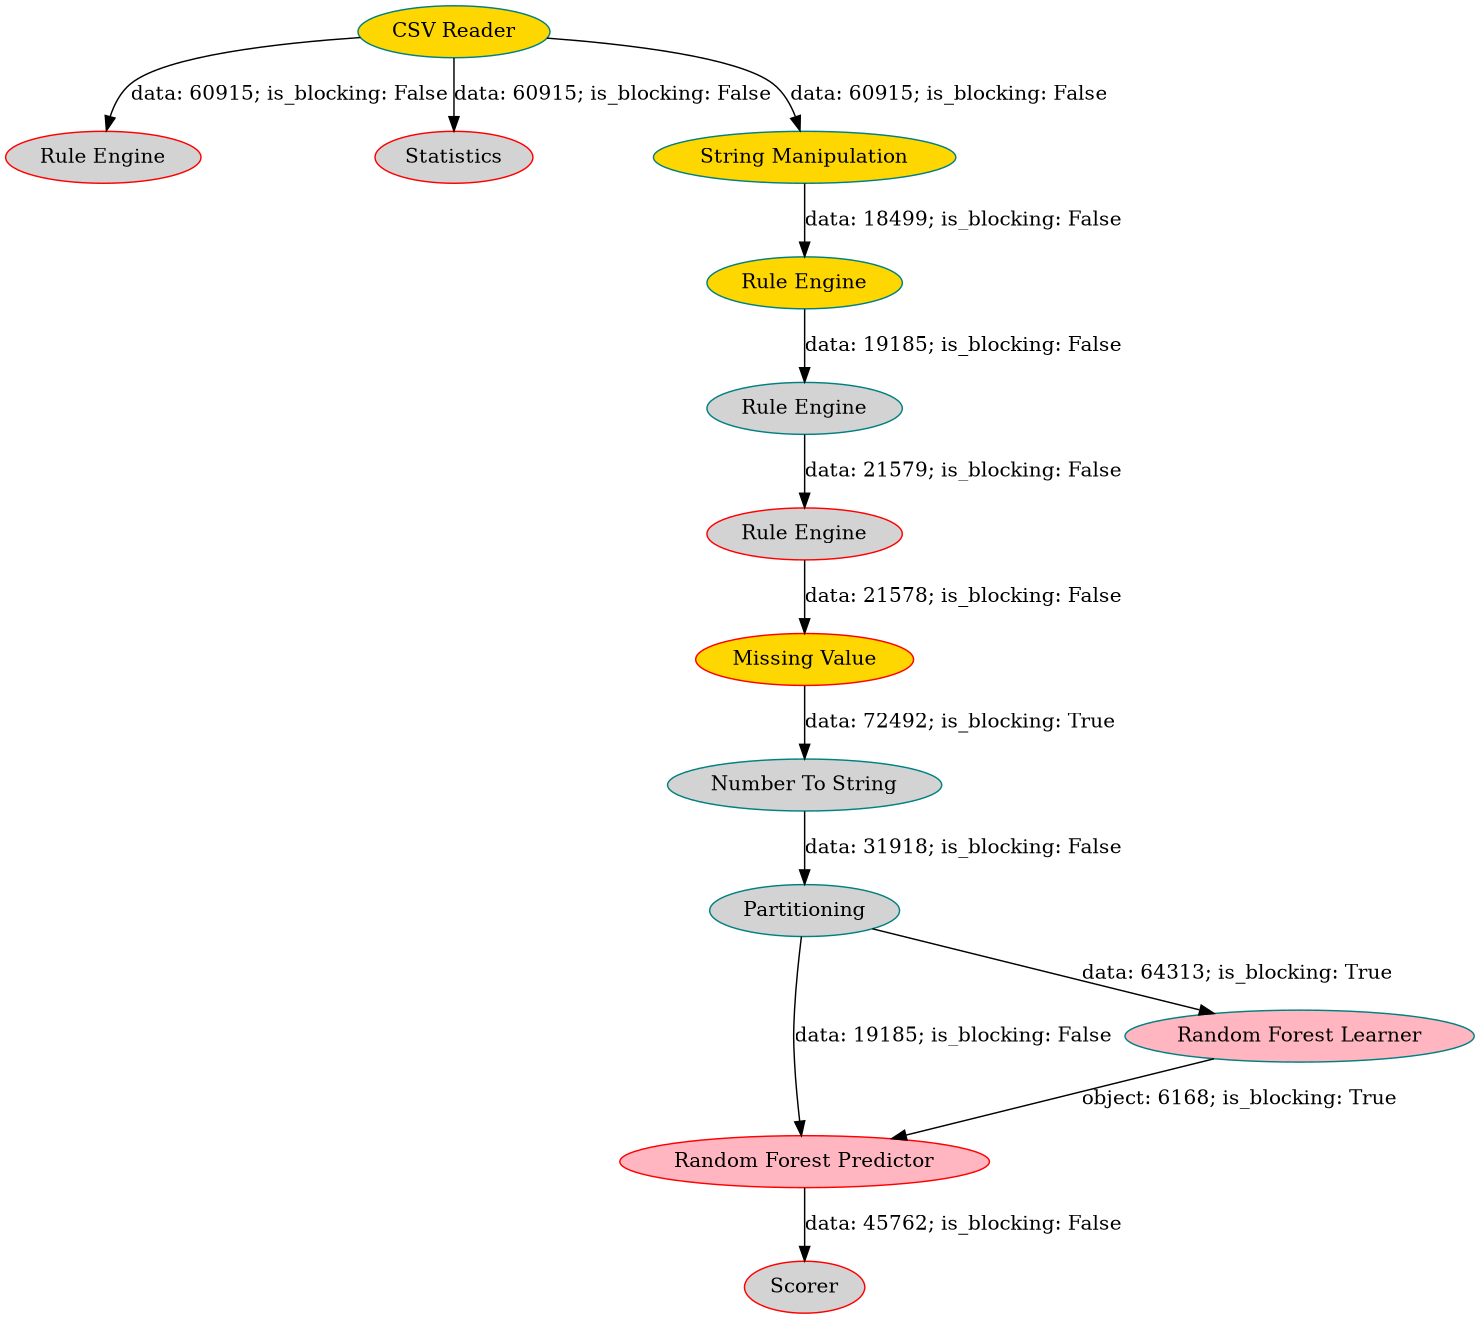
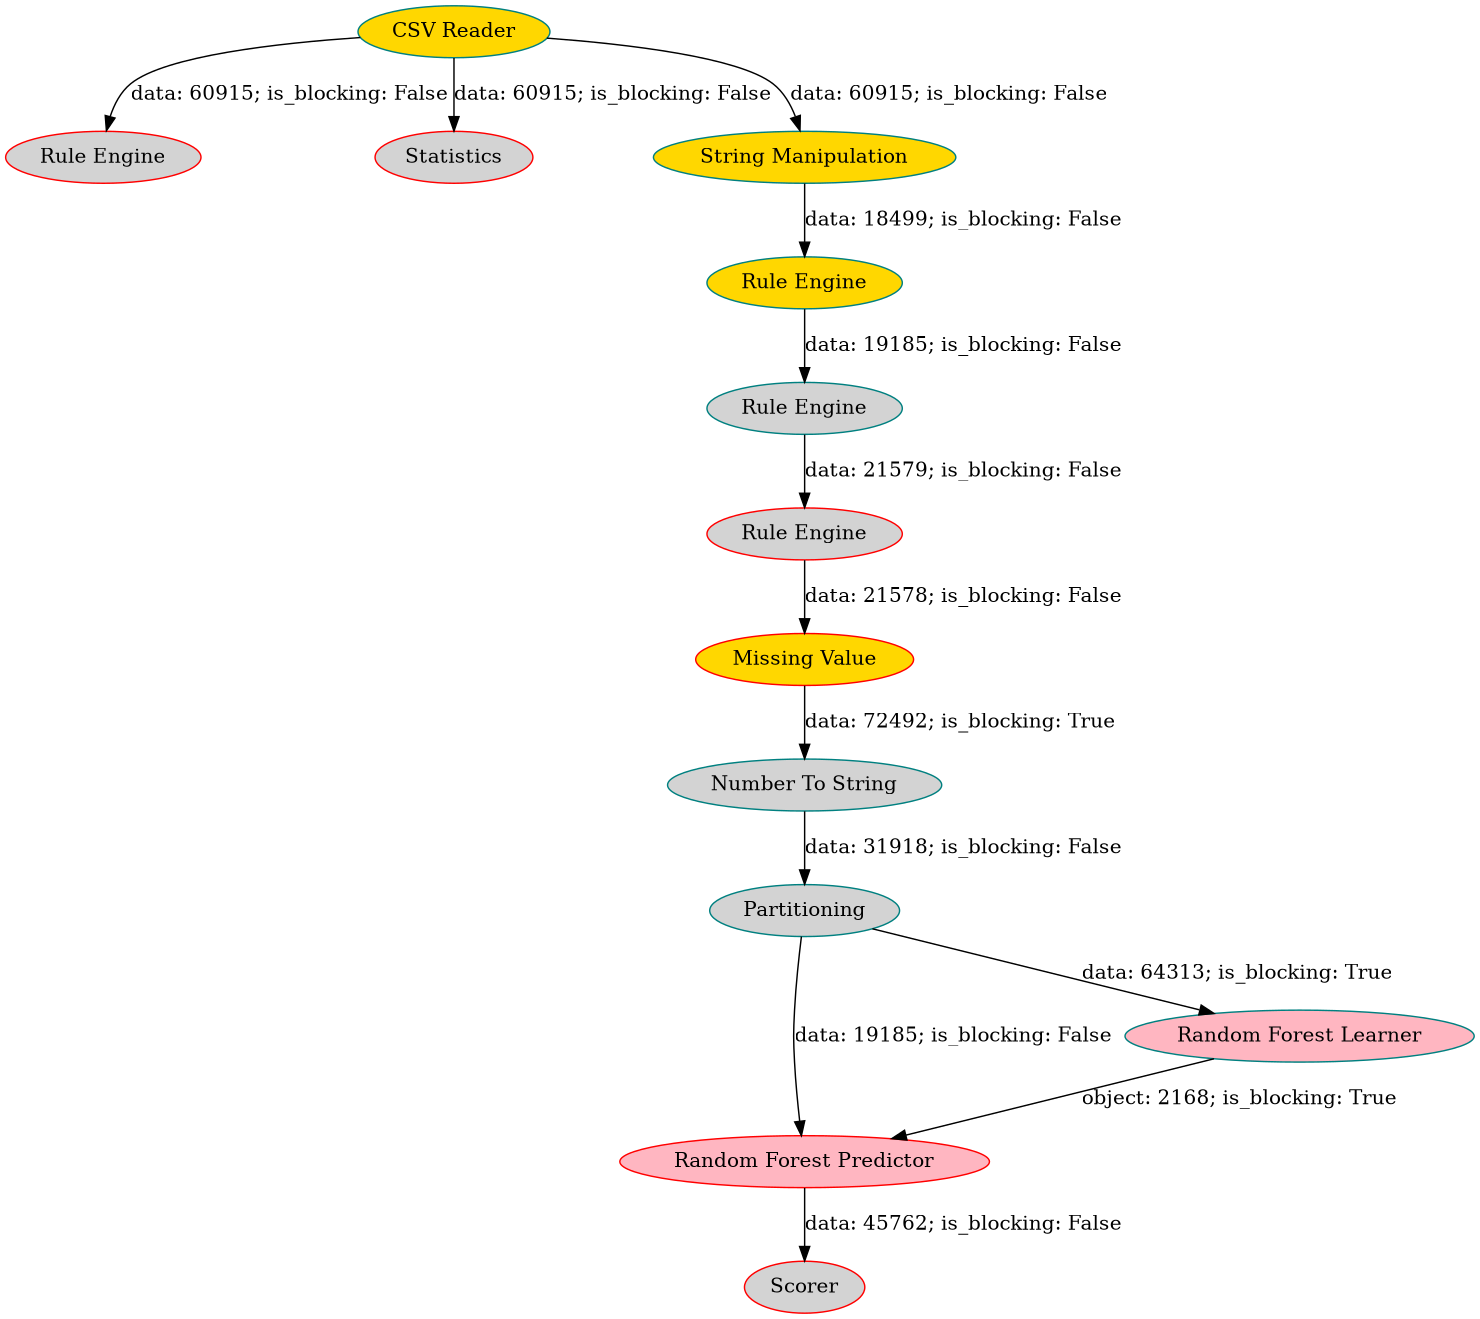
(1240, 1099) -> (1240, 1099)
